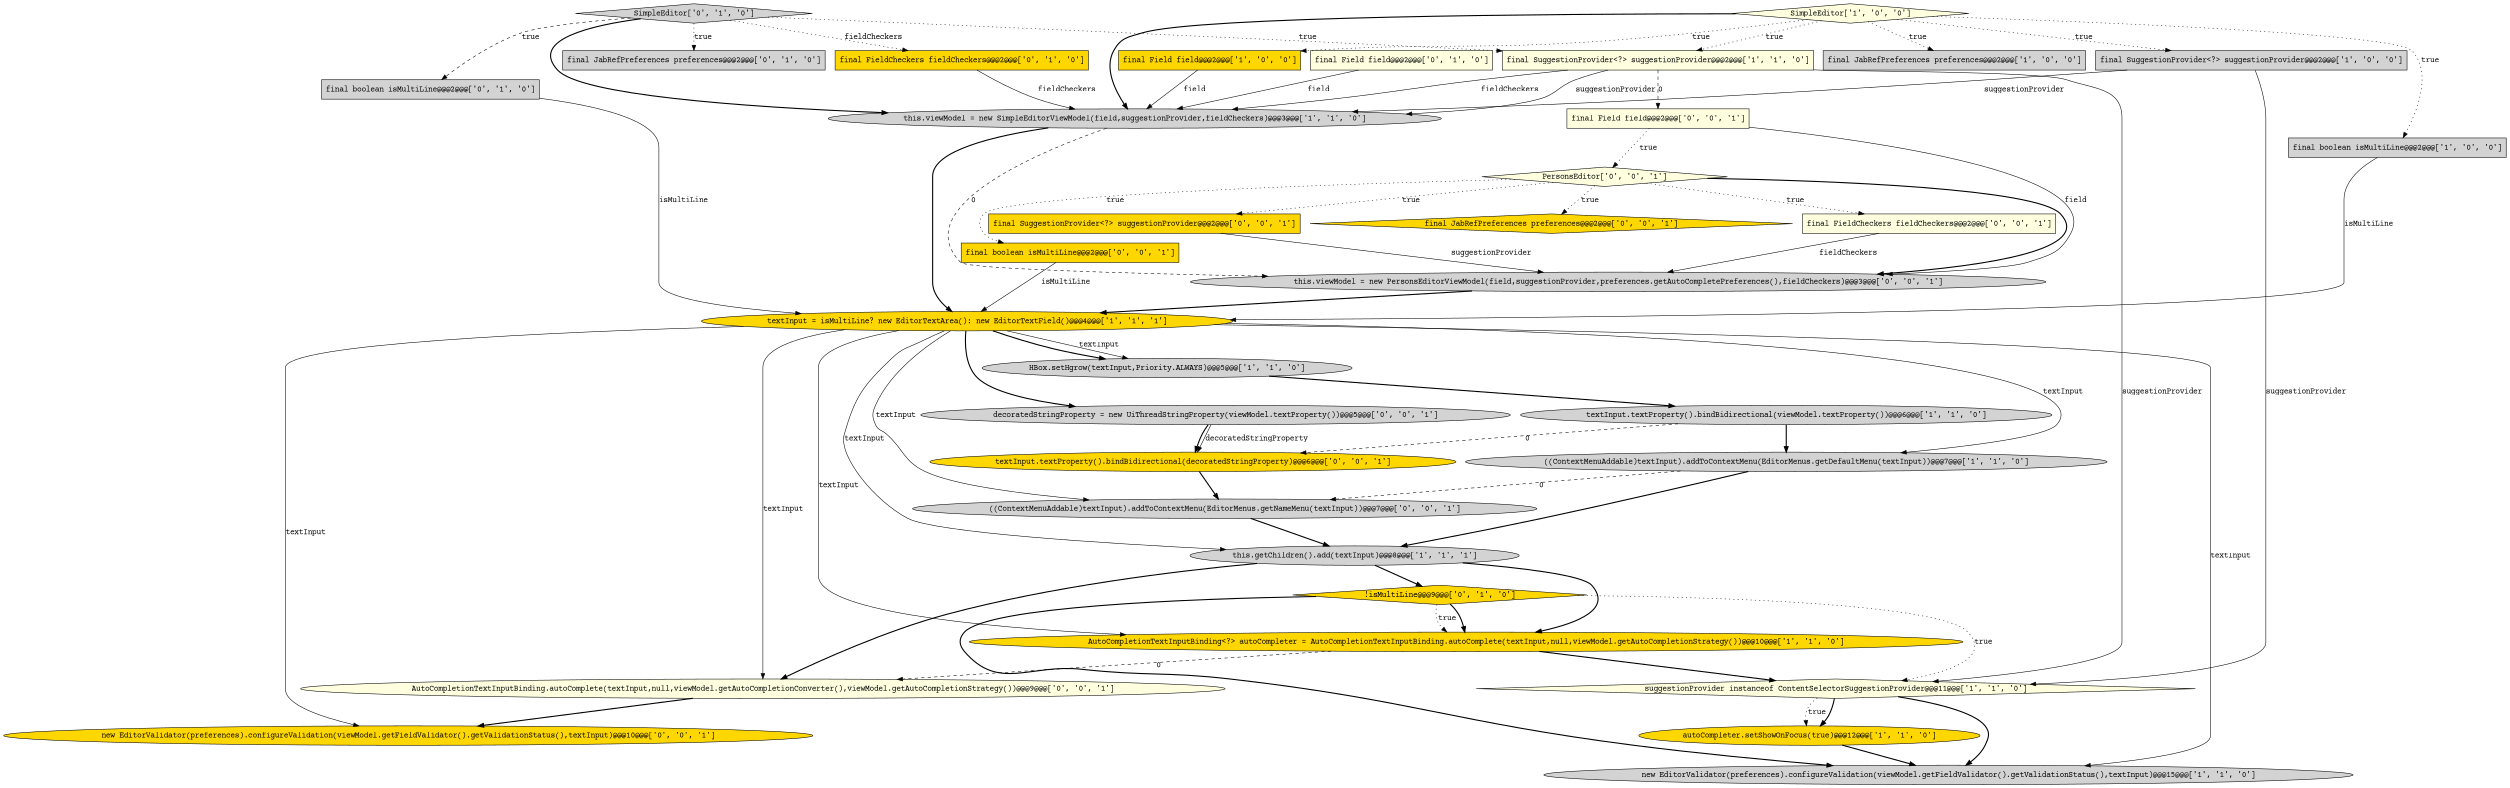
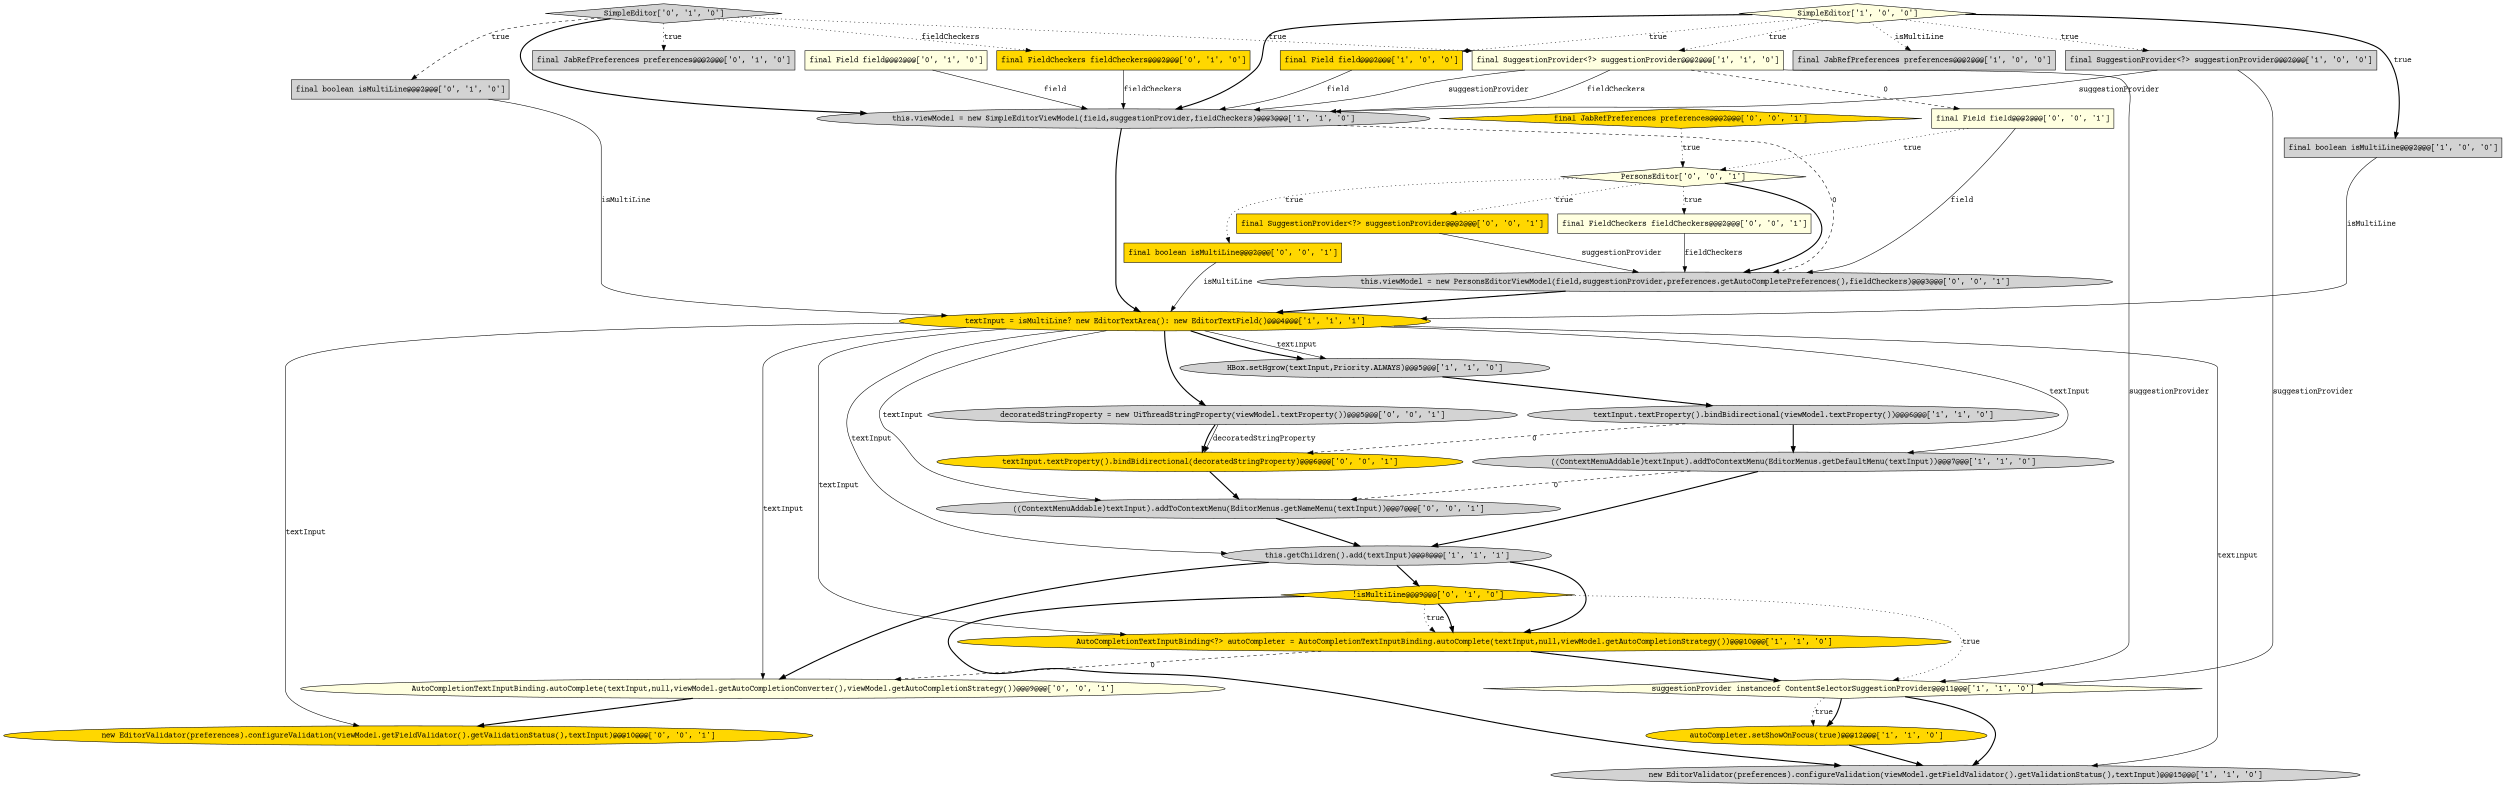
(2217, 29) -> (2218, 23)
(1918, 37) -> (1919, 37)
(1580, 198) -> (1682, 145)
